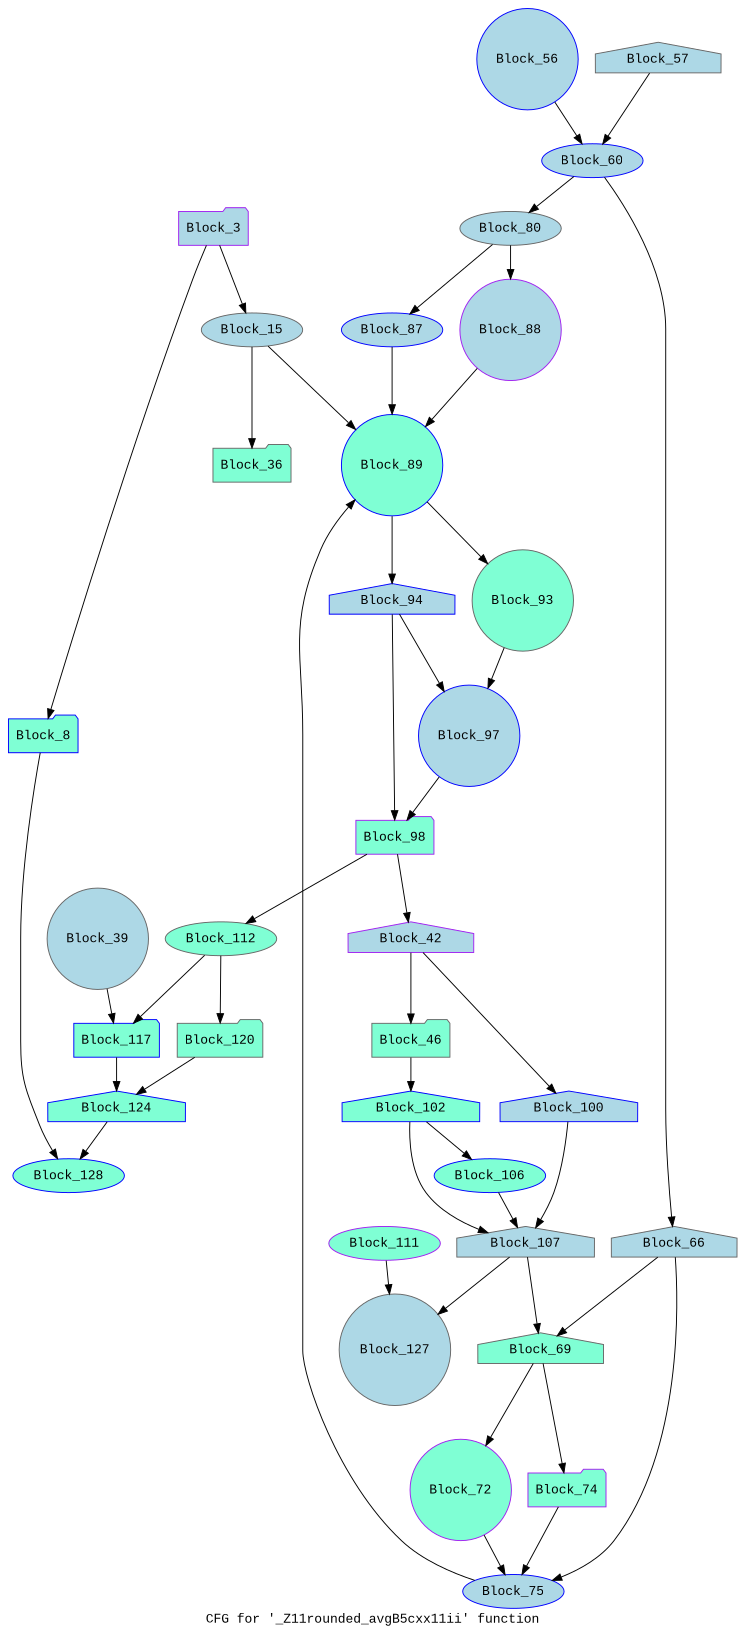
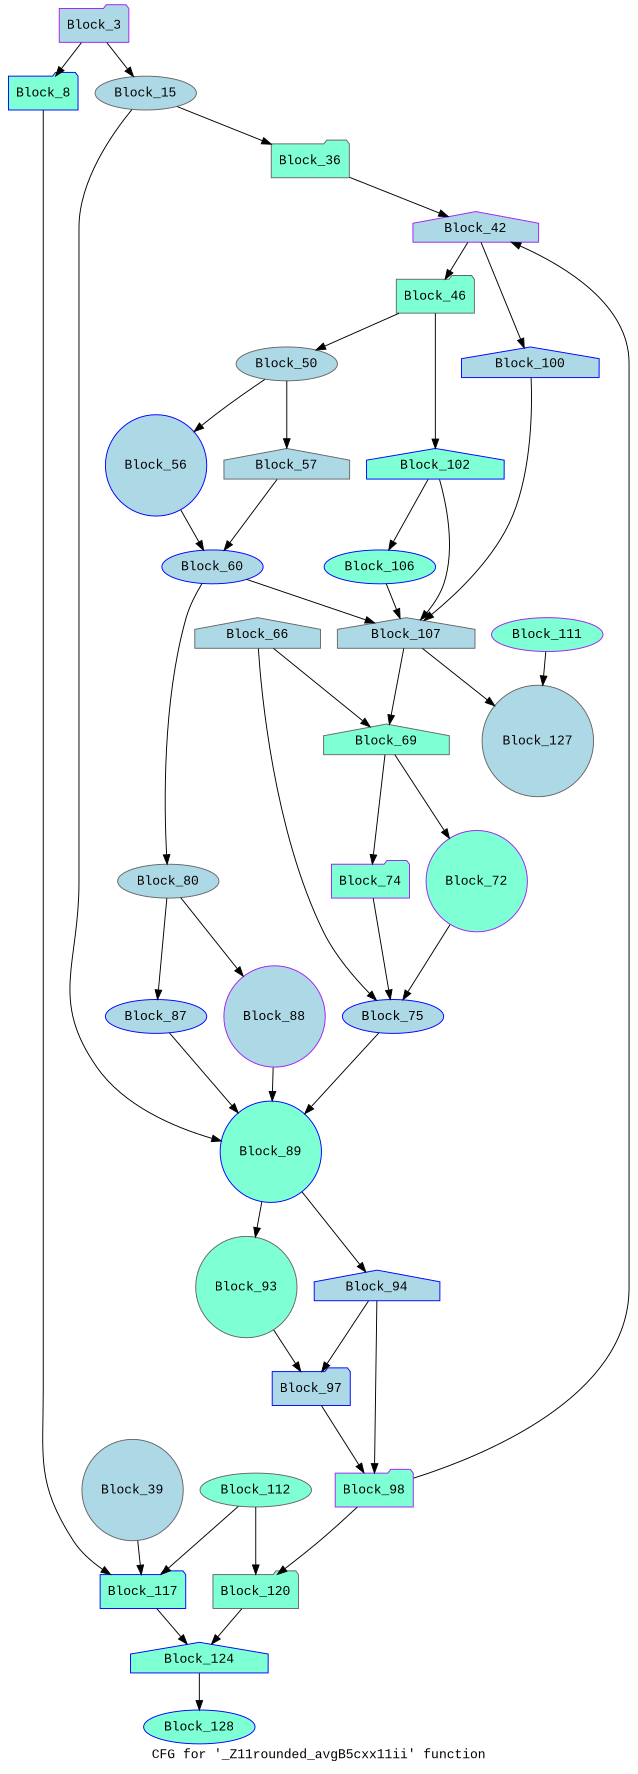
none -> (394, 195)
none -> (287, 364)
(666, 690) -> (306, 600)
(469, 736) -> (311, 1389)
(311, 886) -> (322, 1539)
(21, 954) -> (43, 849)
